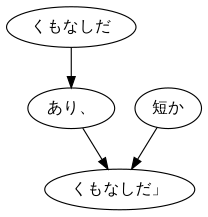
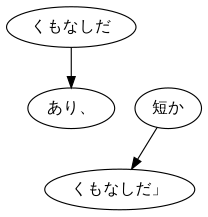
(92, 144) -> none
